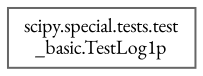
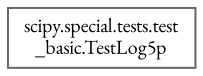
(102, 38) -> (102, 38)
